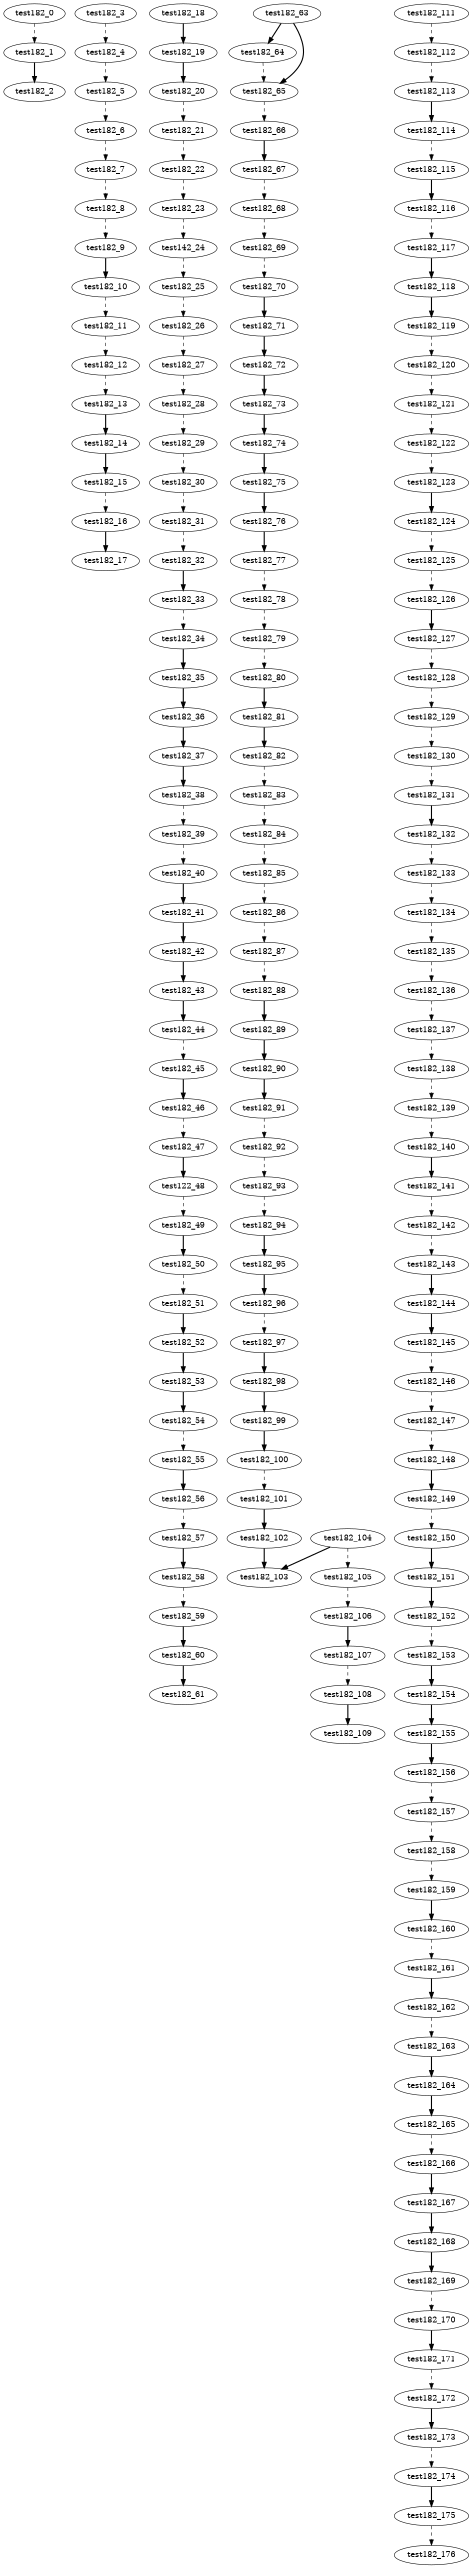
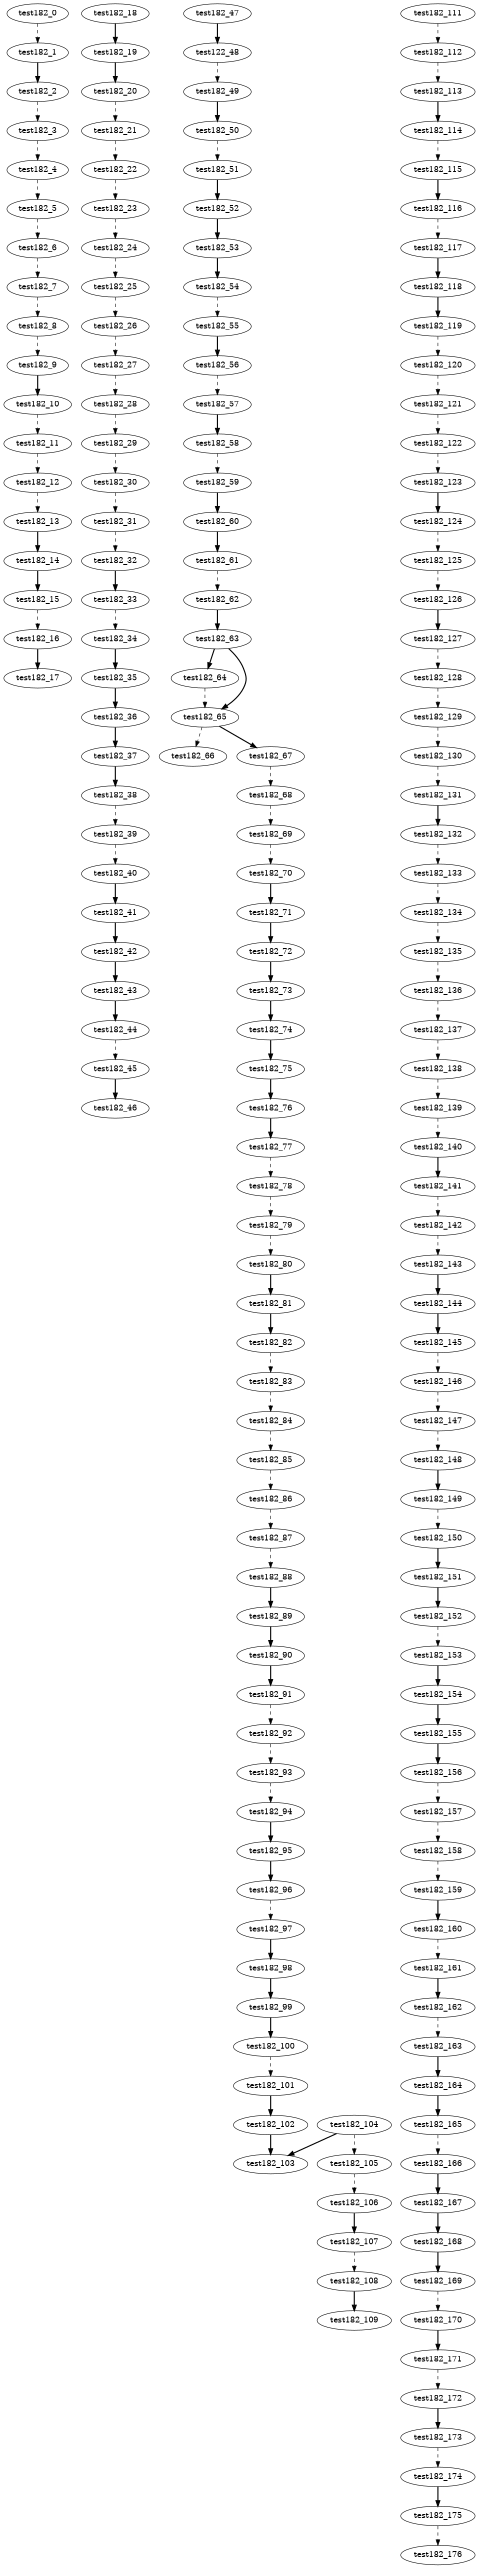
none -> (38, 109)
(264, 148) -> (235, 736)
(183, 248) -> (115, 248)
none -> (217, 600)
(183, 1125) -> none
